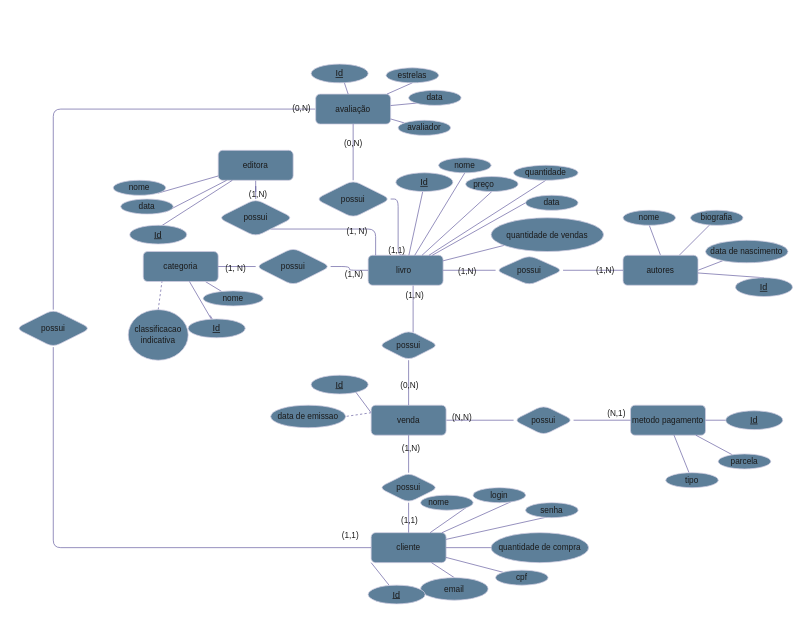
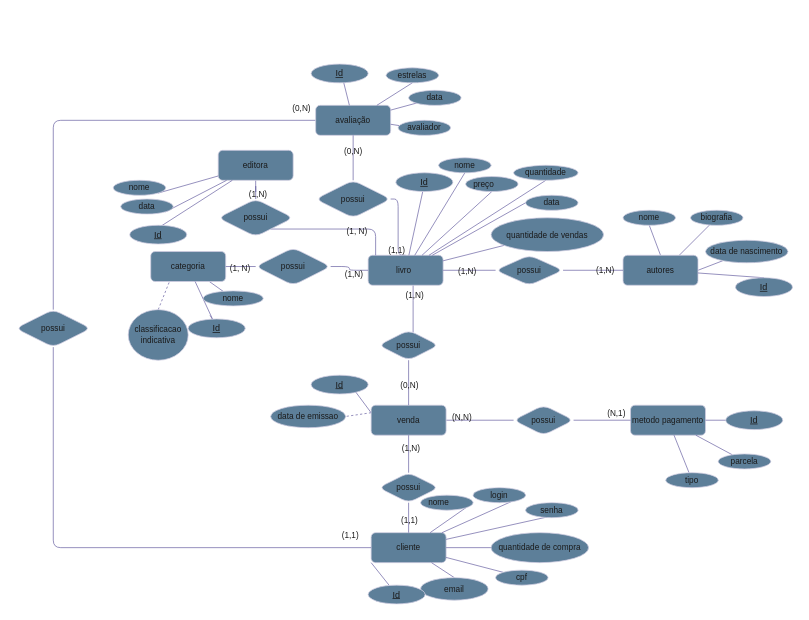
(353, 109) -> (353, 120)
(180, 267) -> (188, 267)
